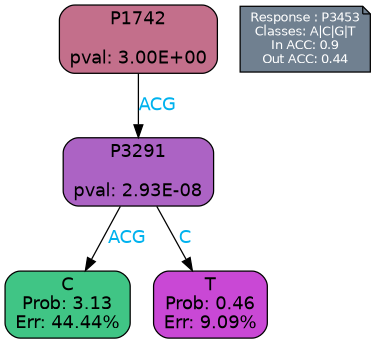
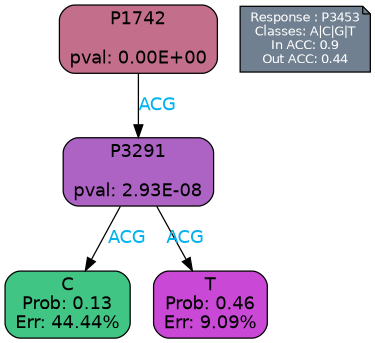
(138, 39) -> (138, 39)
(185, 238) -> (185, 238)
(68, 305) -> (68, 305)
